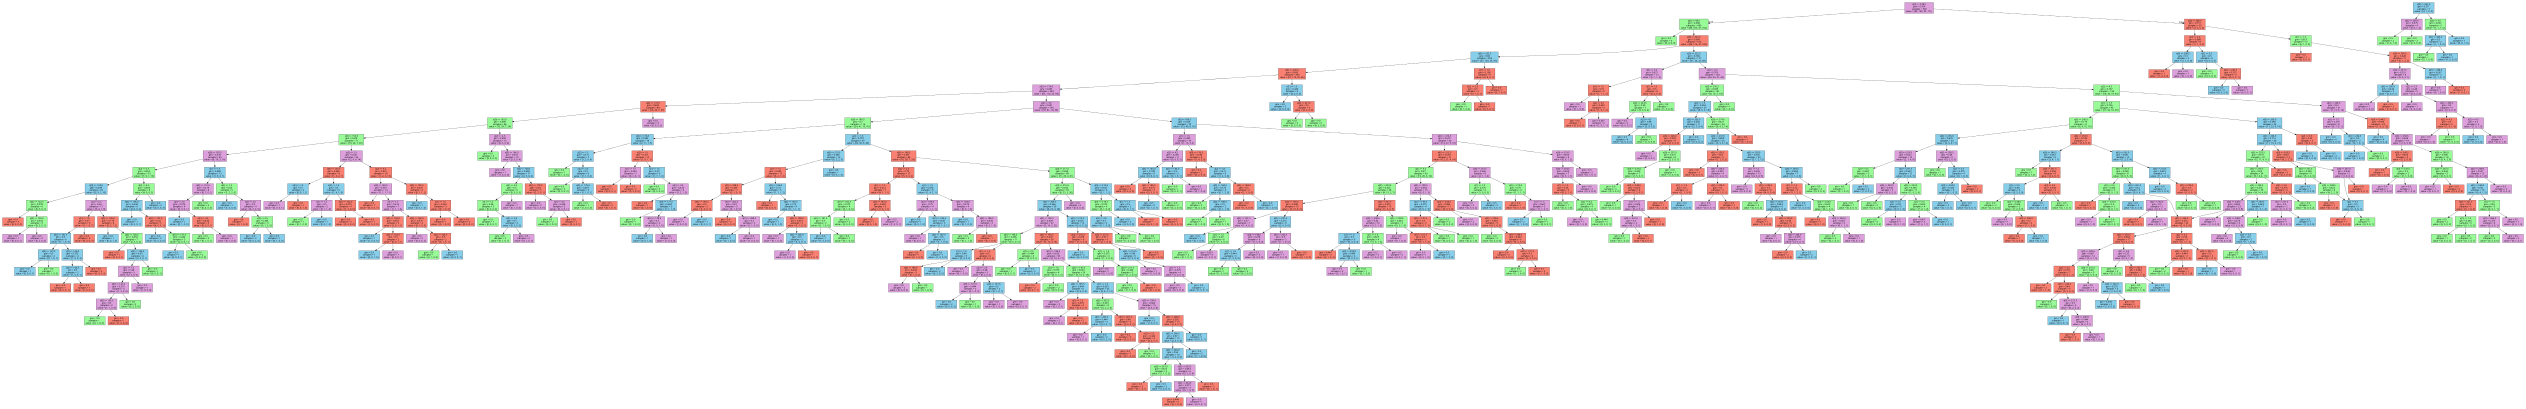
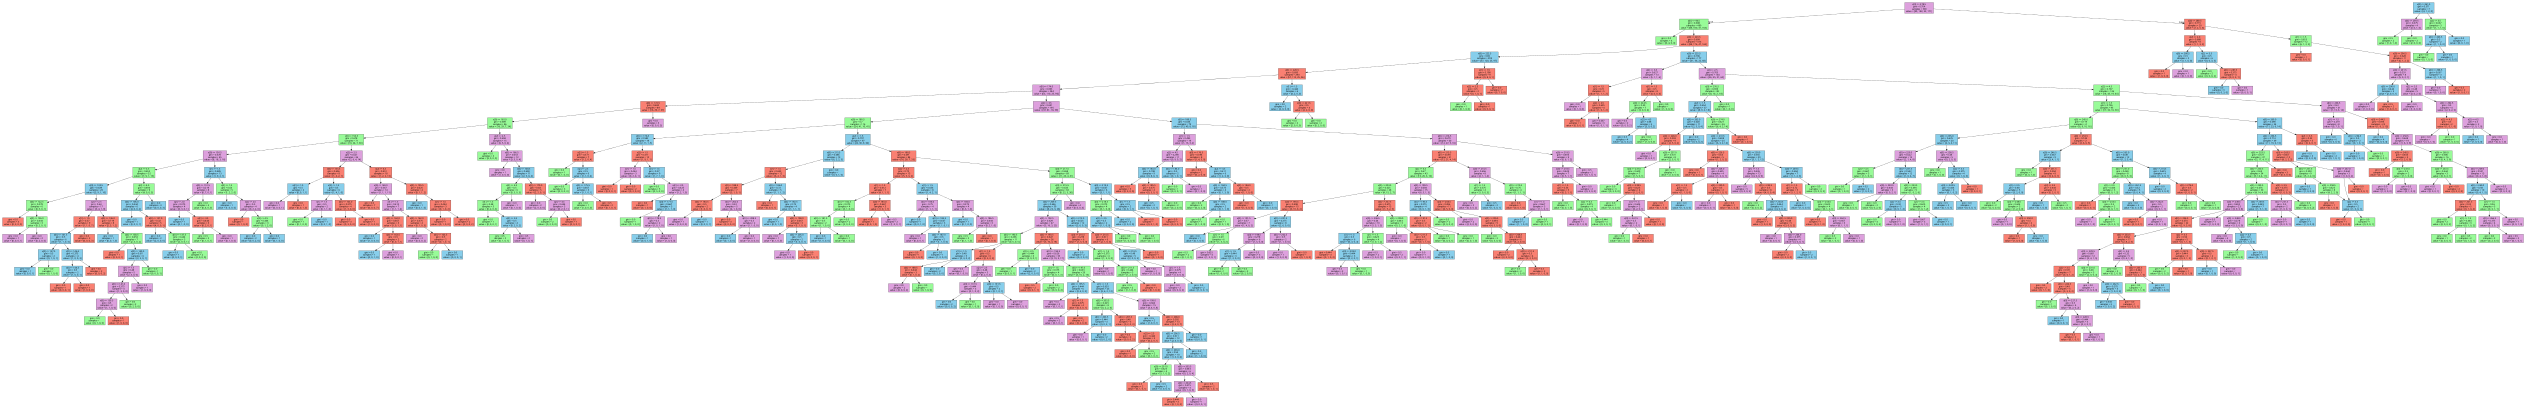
(583, 156) -> (583, 156)
(2165, 198) -> (2145, 197)
